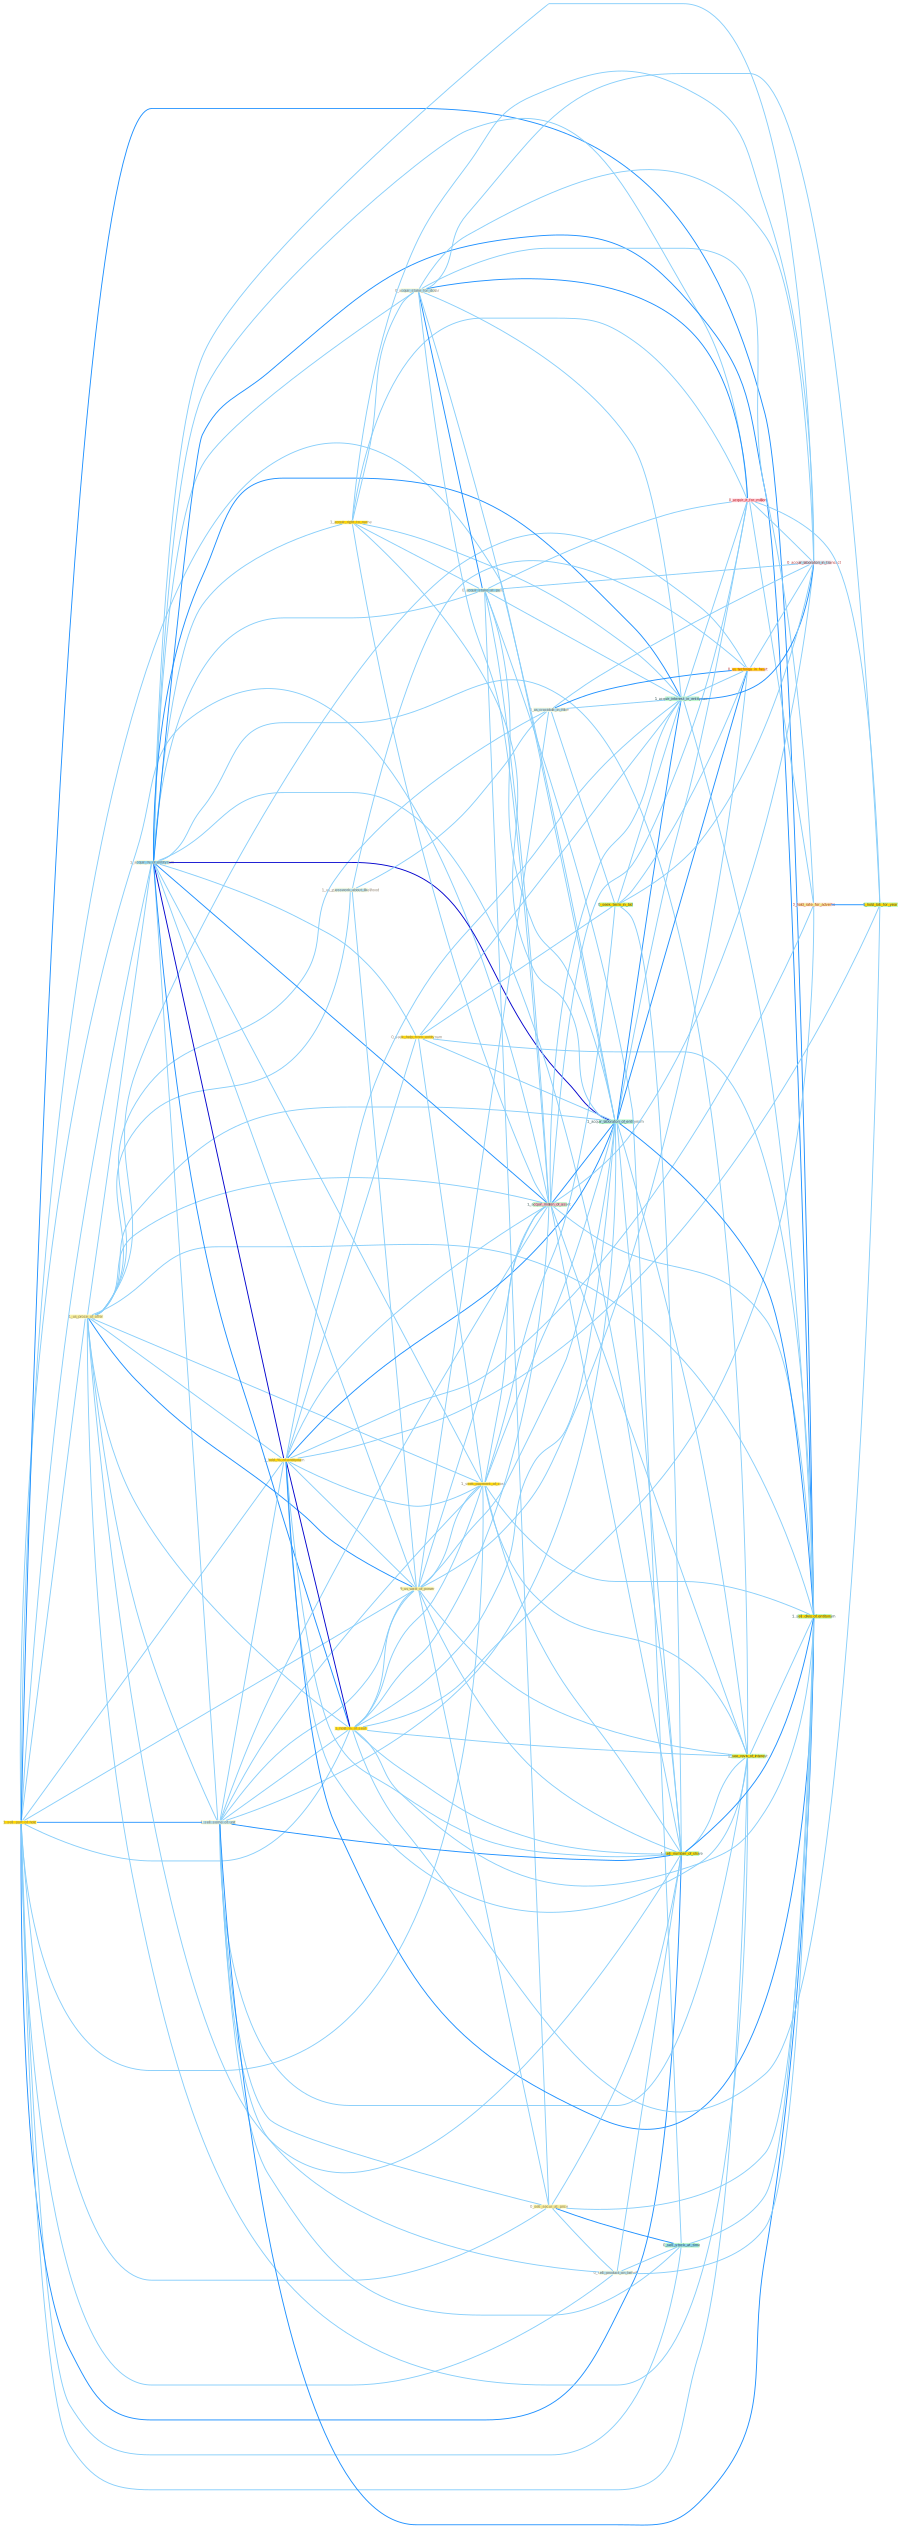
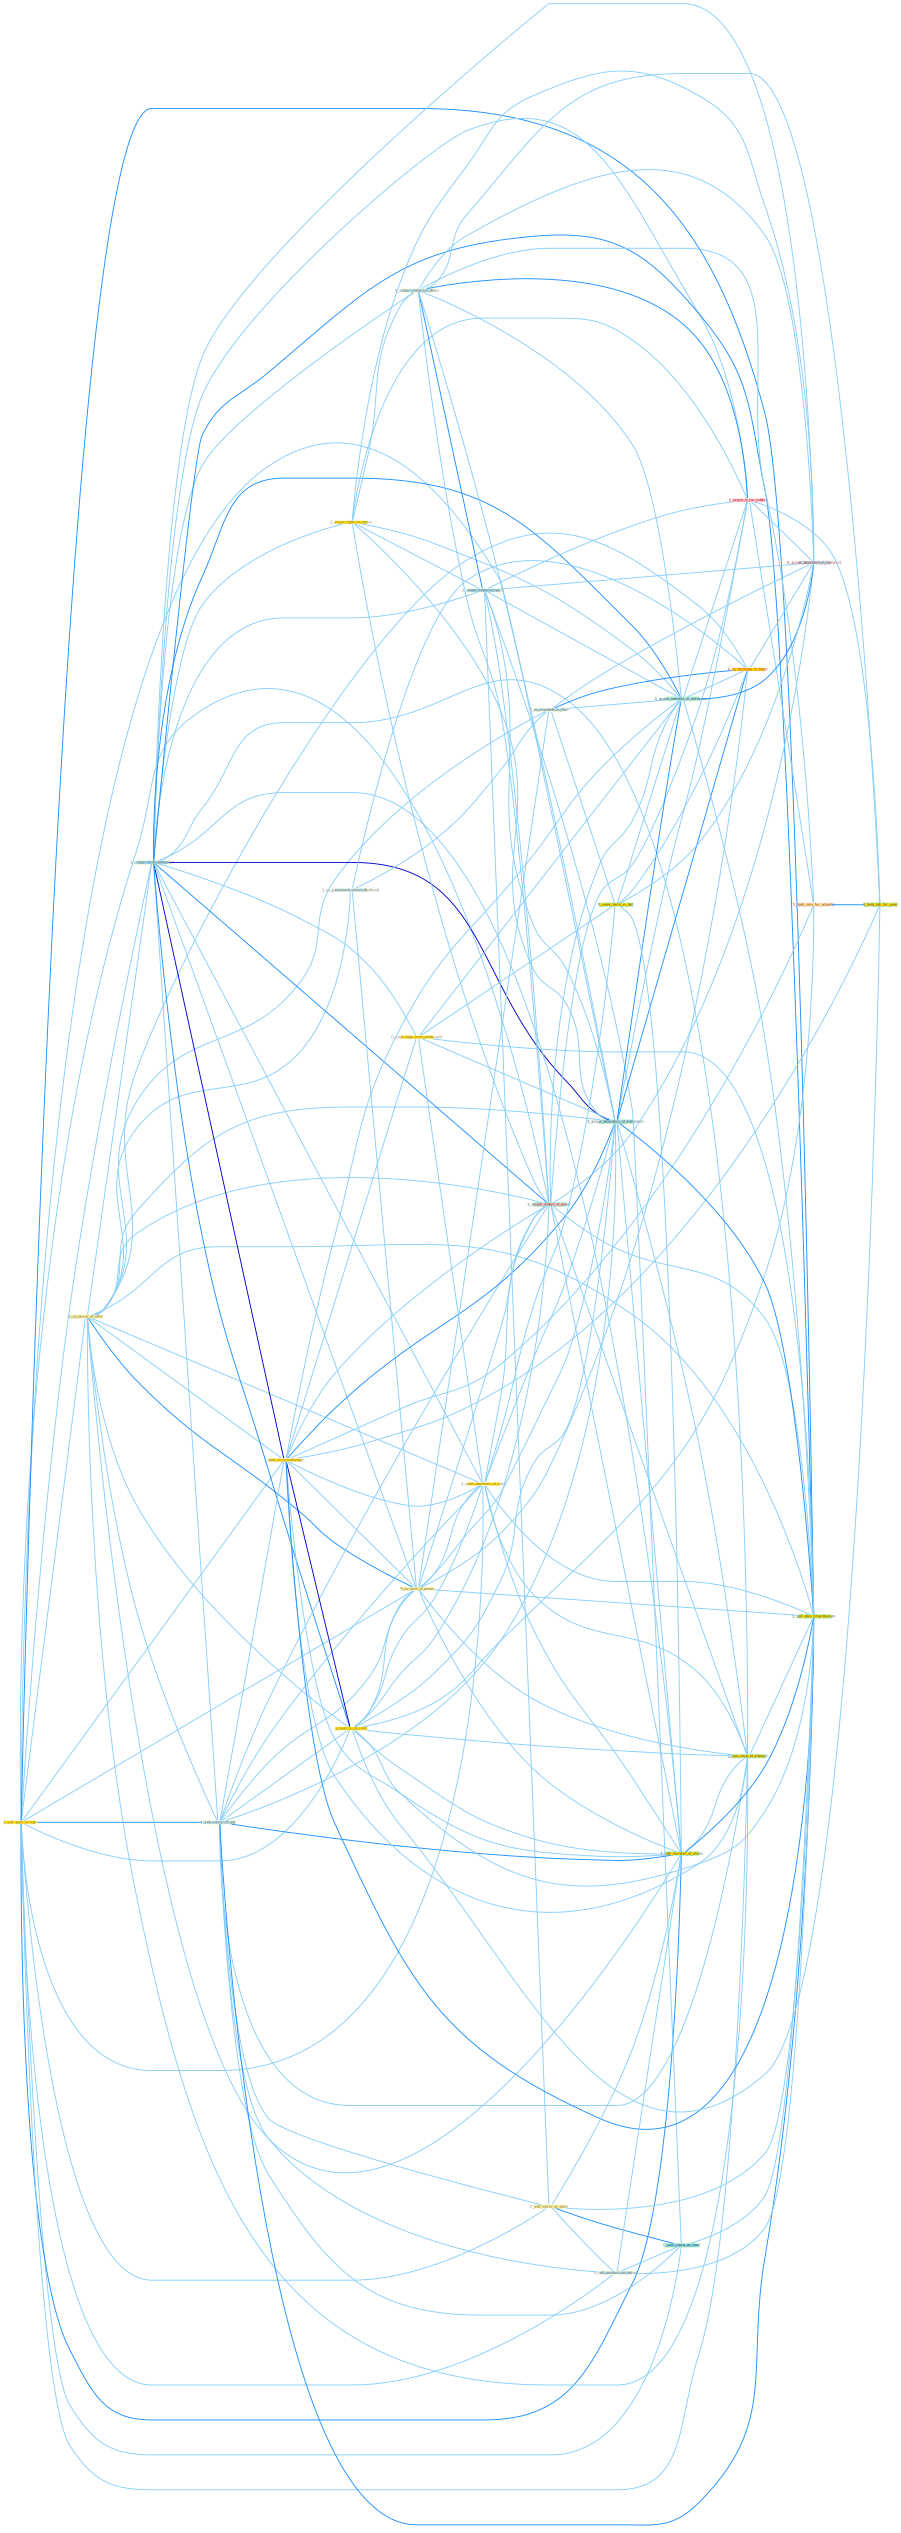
(585, 1161) -> none
(480, 1882) -> (616, 1603)
